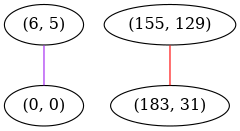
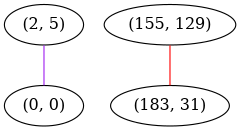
(44, 25) -> (44, 25)
